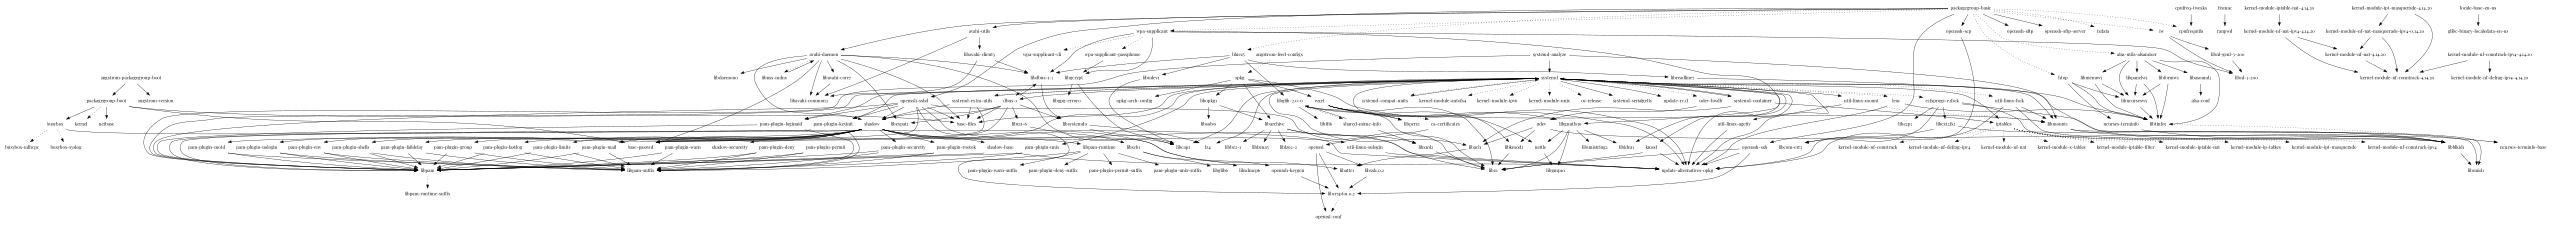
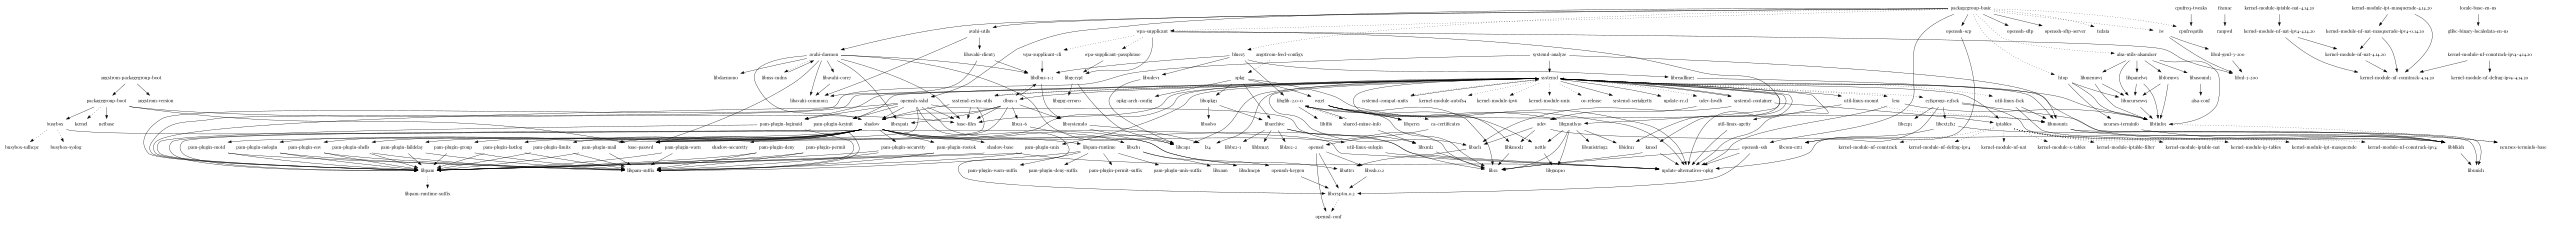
(1079, 49) -> (1042, 65)
(1862, 134) -> none
(1221, 171) -> (1221, 171)
